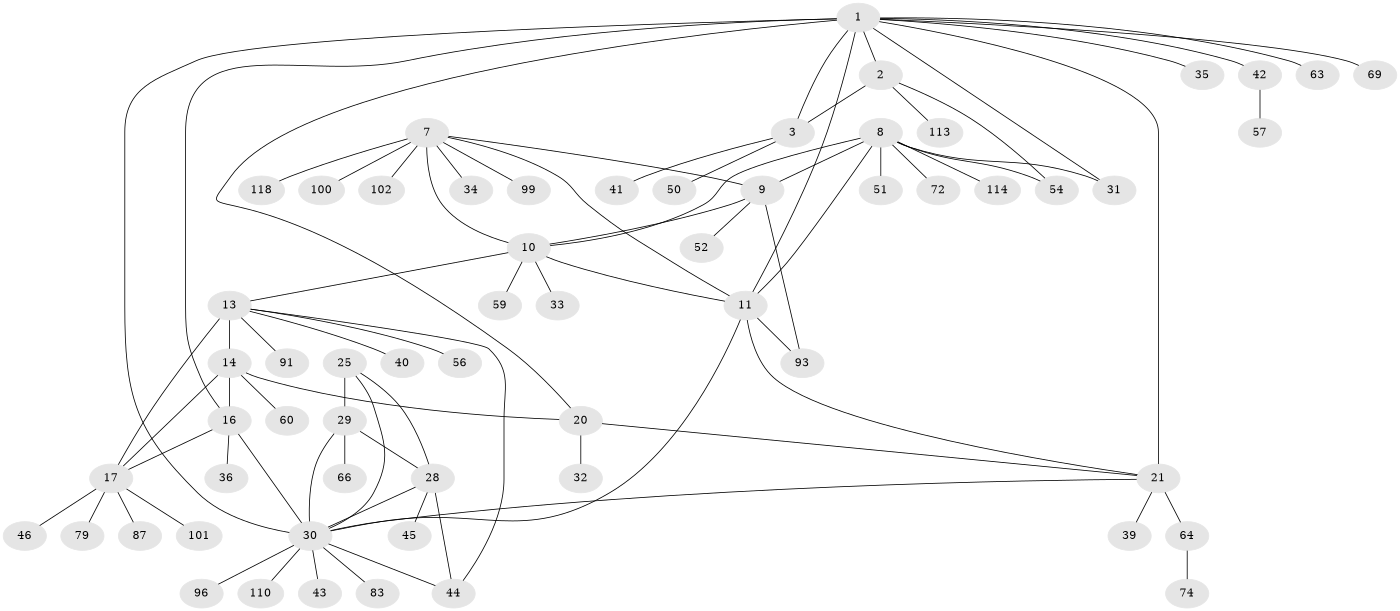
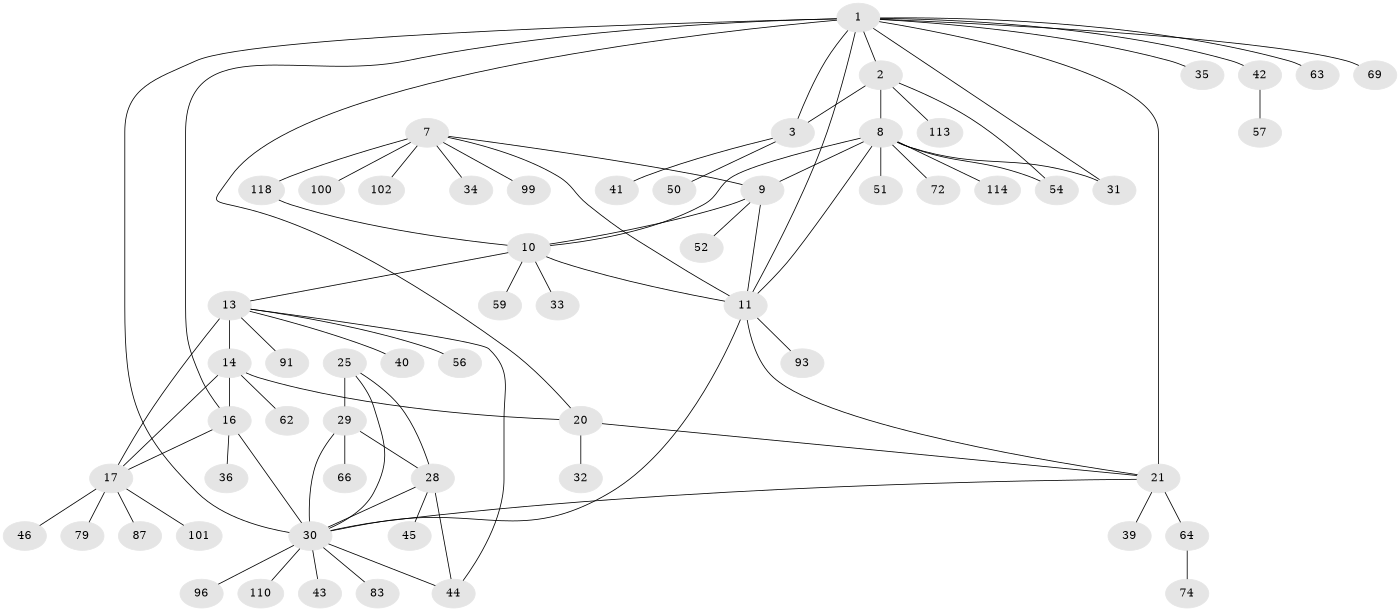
none -> (881, 104)
(448, 211) -> (392, 229)
(782, 277) -> (754, 248)
(287, 421) -> (287, 421)
